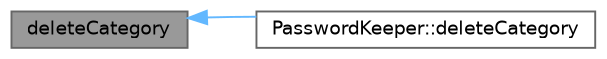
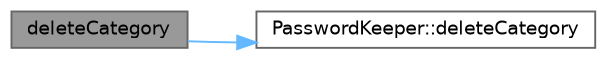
(232, 17) -> (212, 42)
